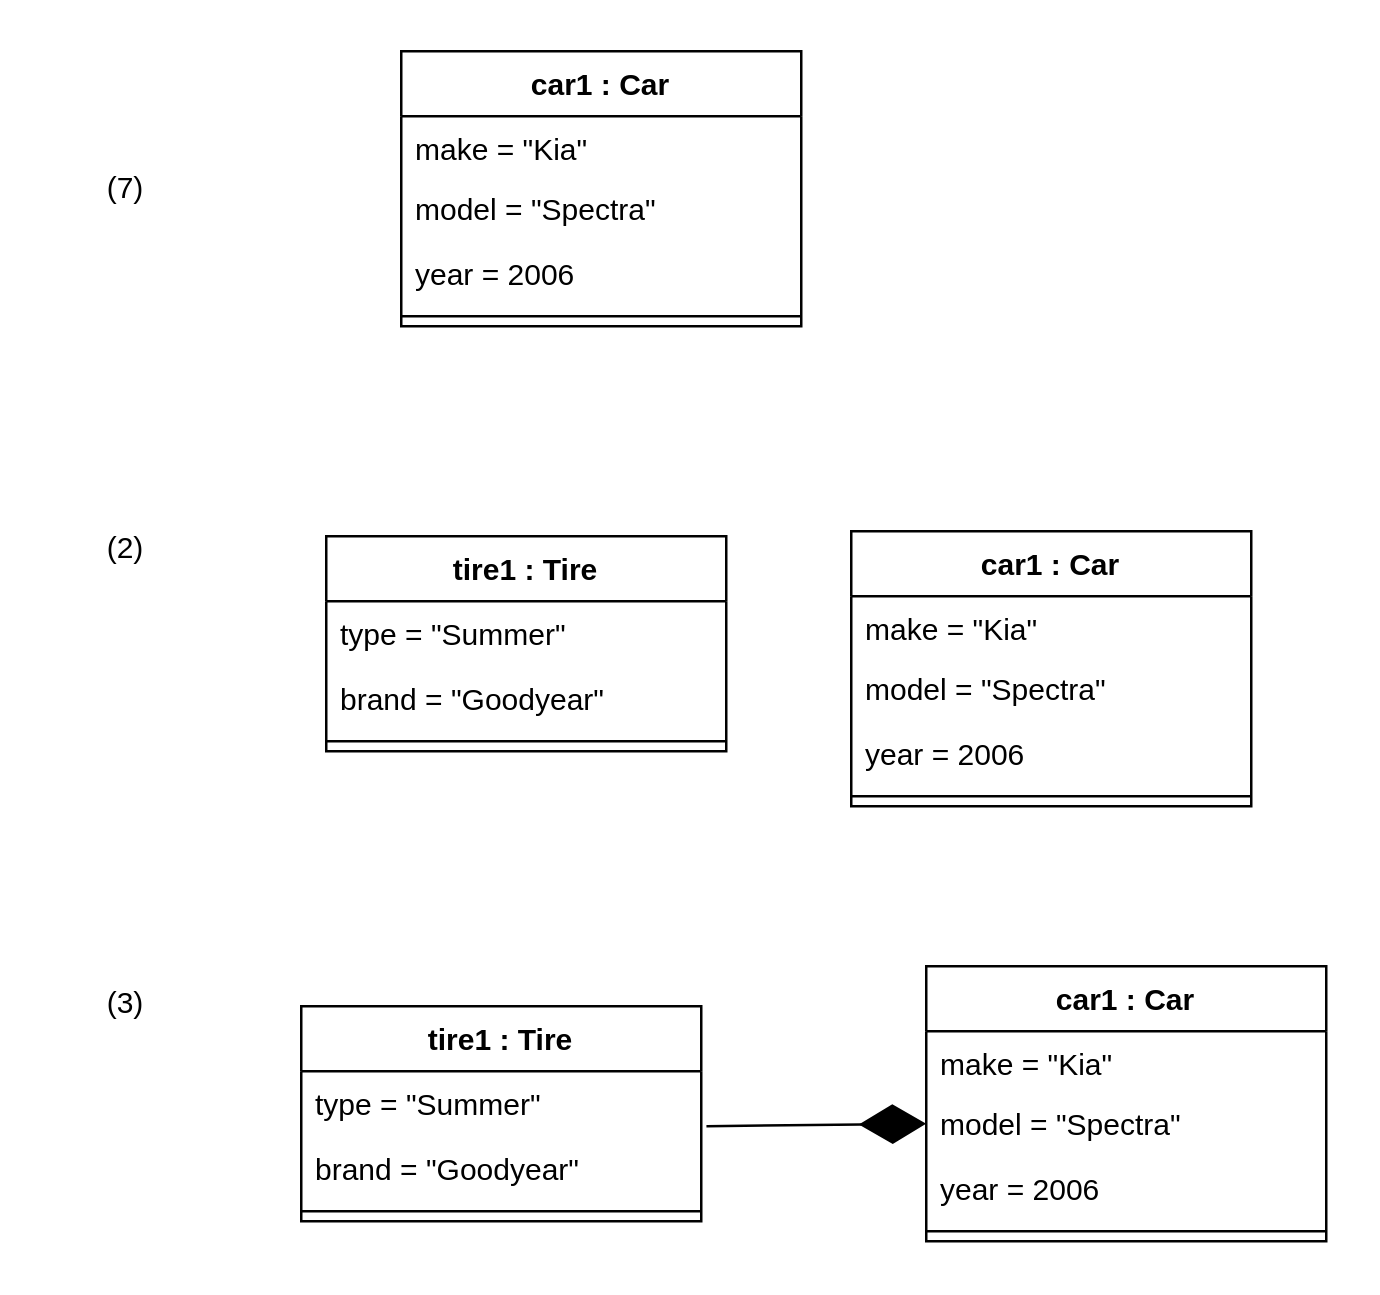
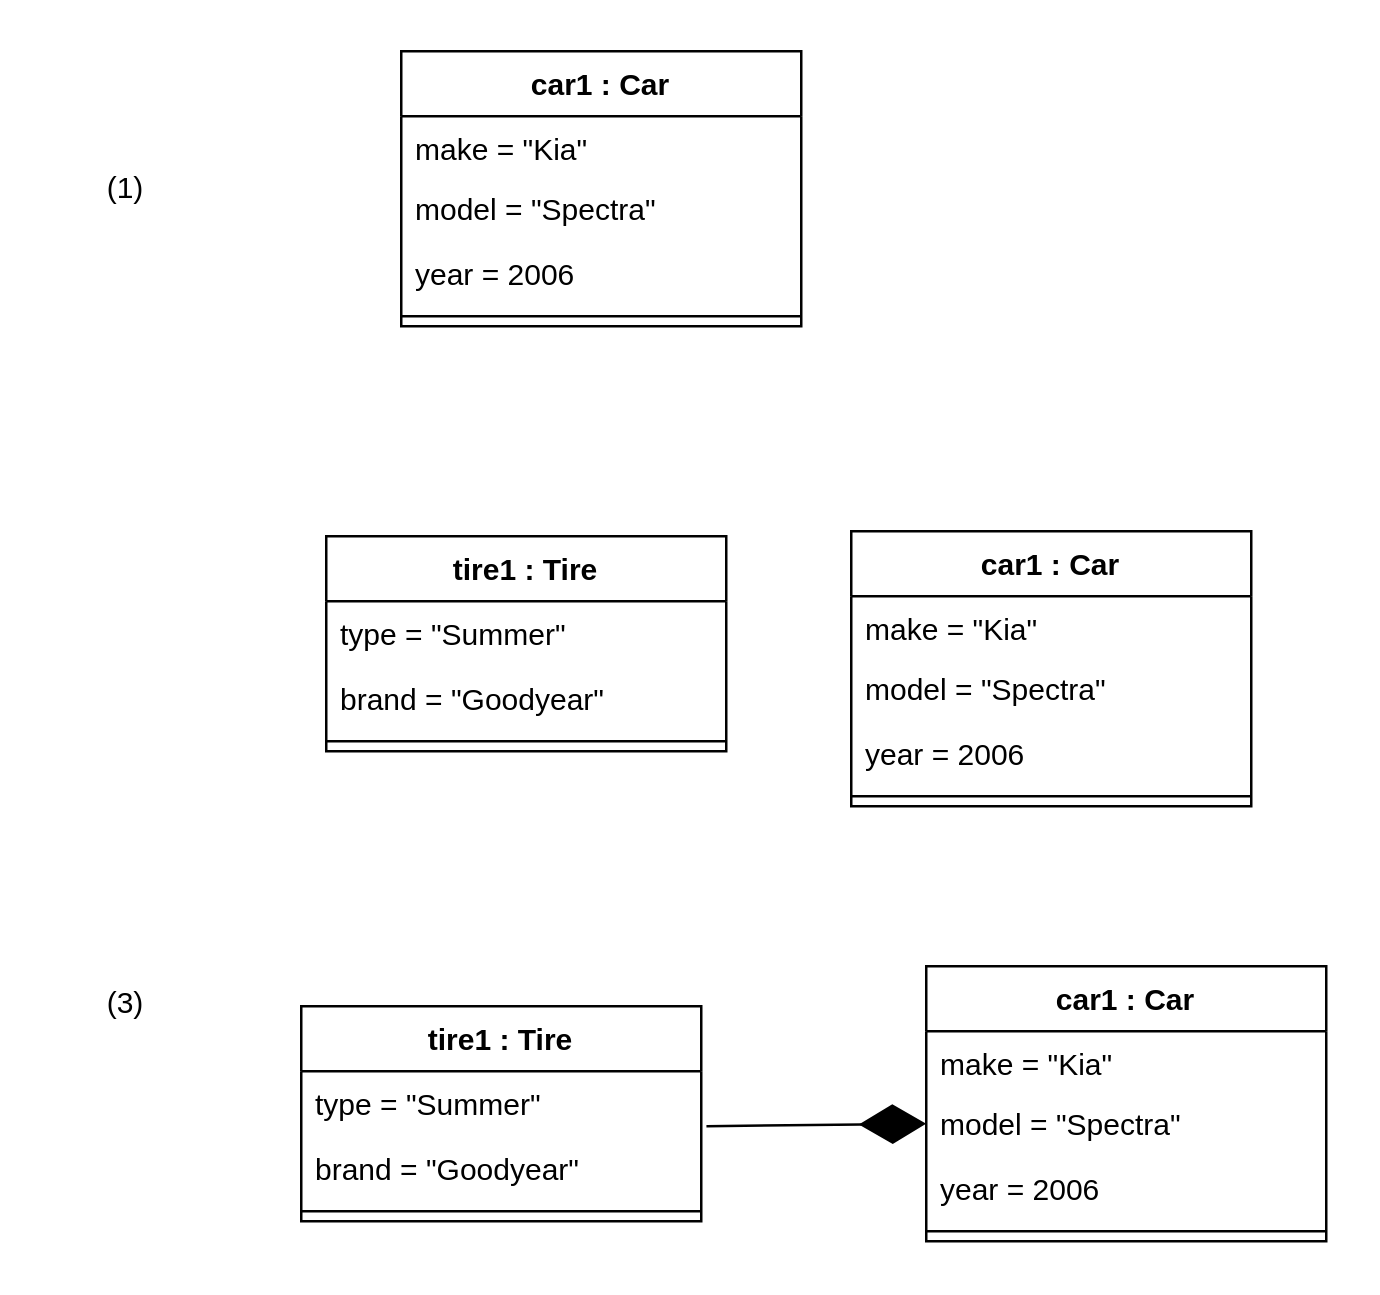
(126, 189) -> (126, 189)
(126, 549) -> none
